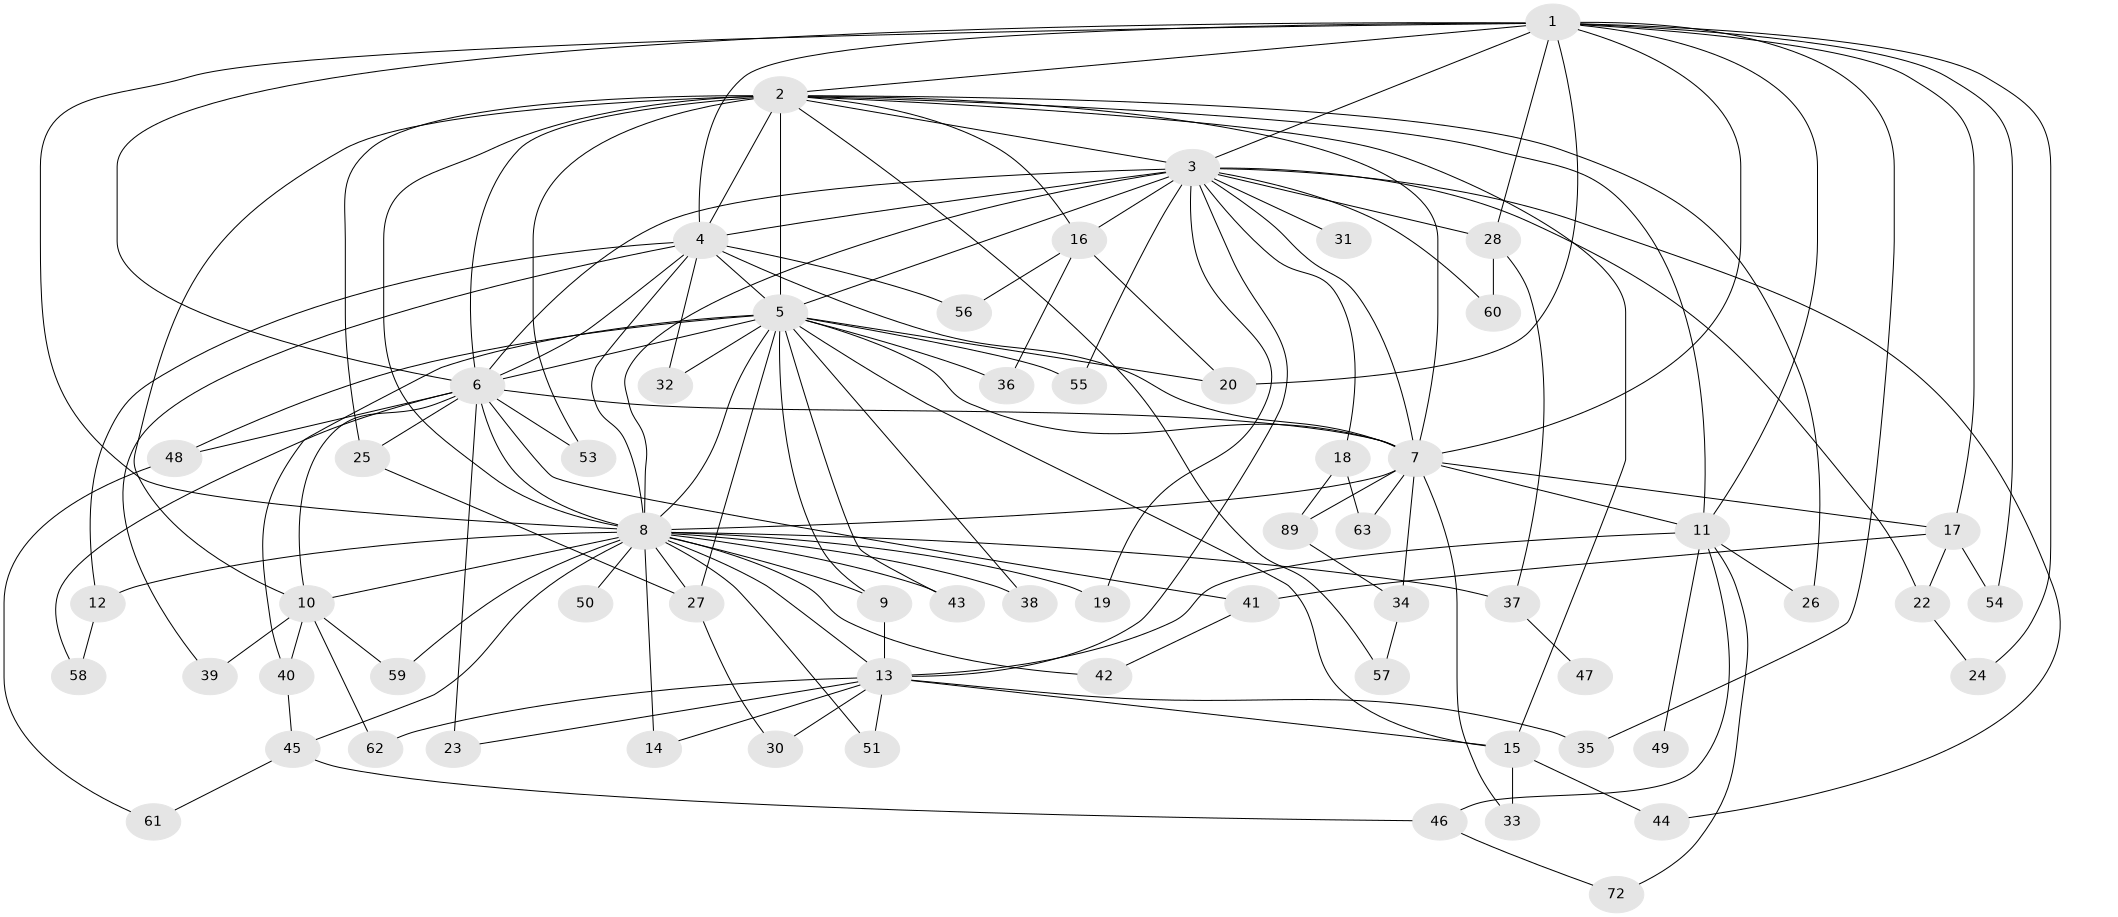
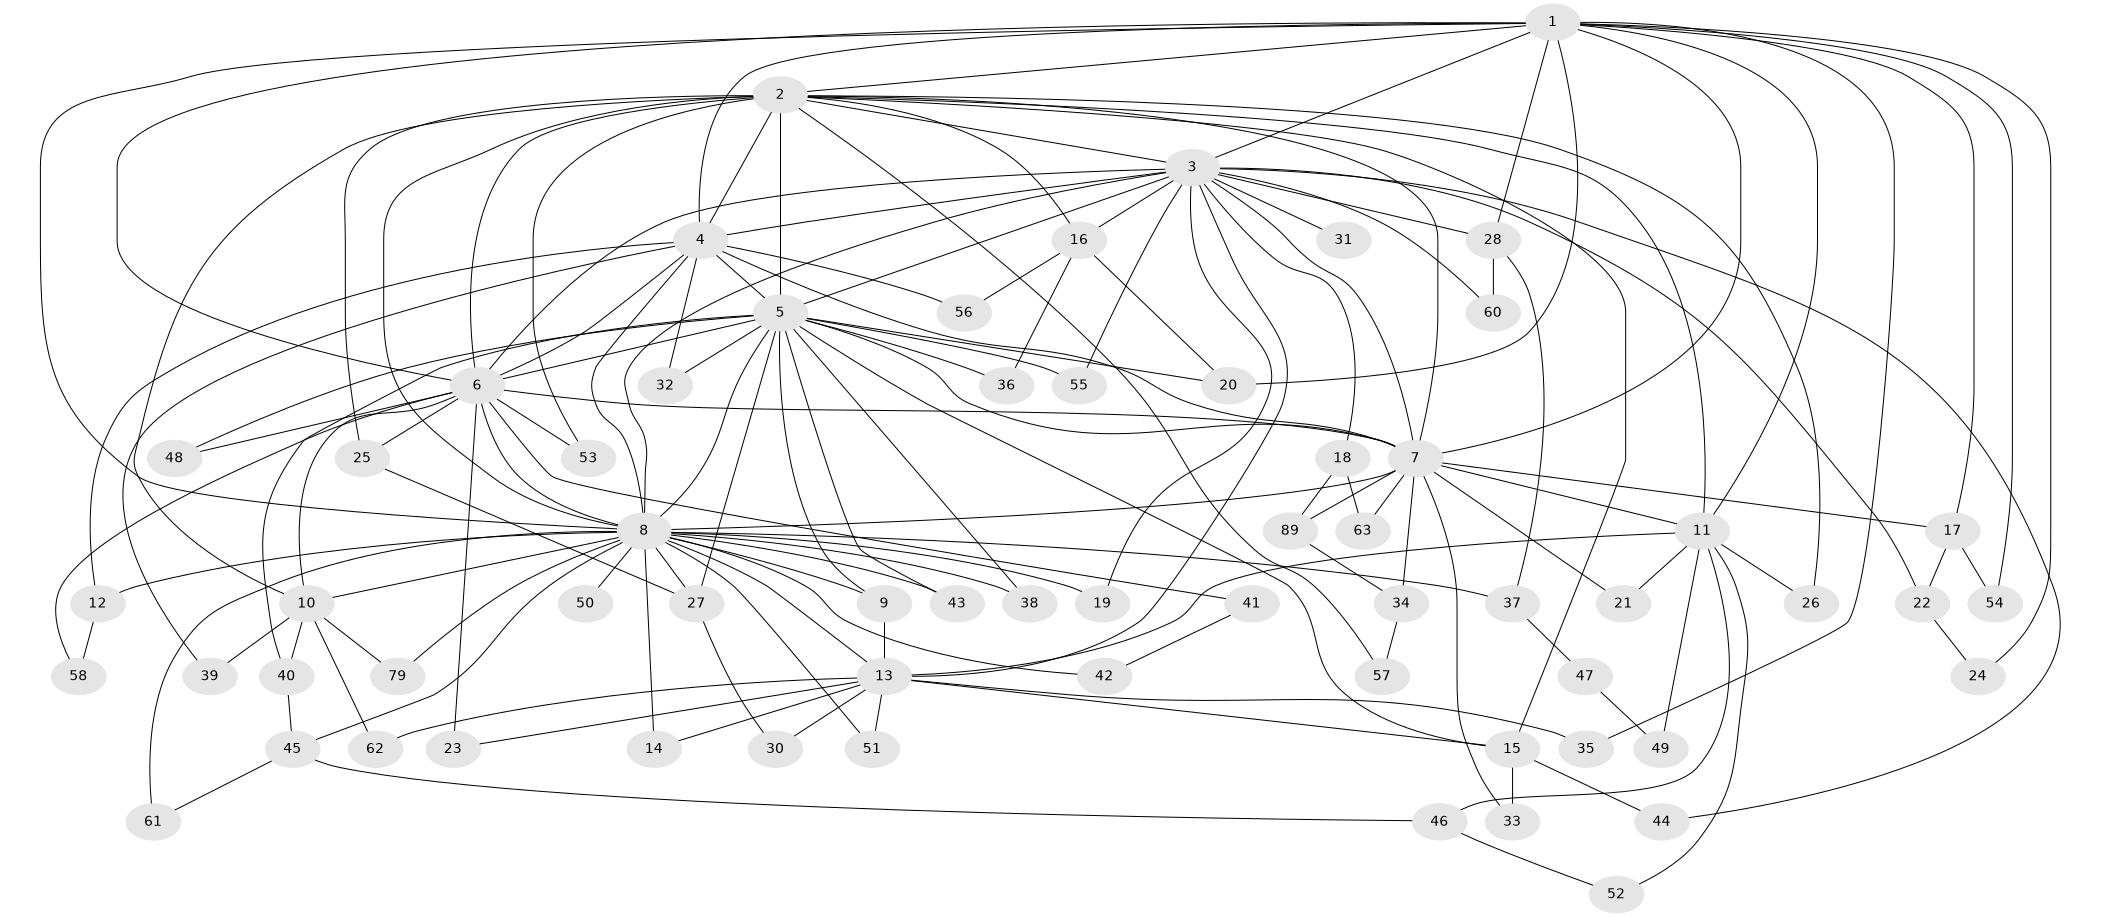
(1602, 562) -> none
none -> (1624, 604)
(4, 631) -> (308, 572)
(398, 677) -> (398, 677)
none -> (1623, 713)
(1617, 895) -> (1617, 895)
